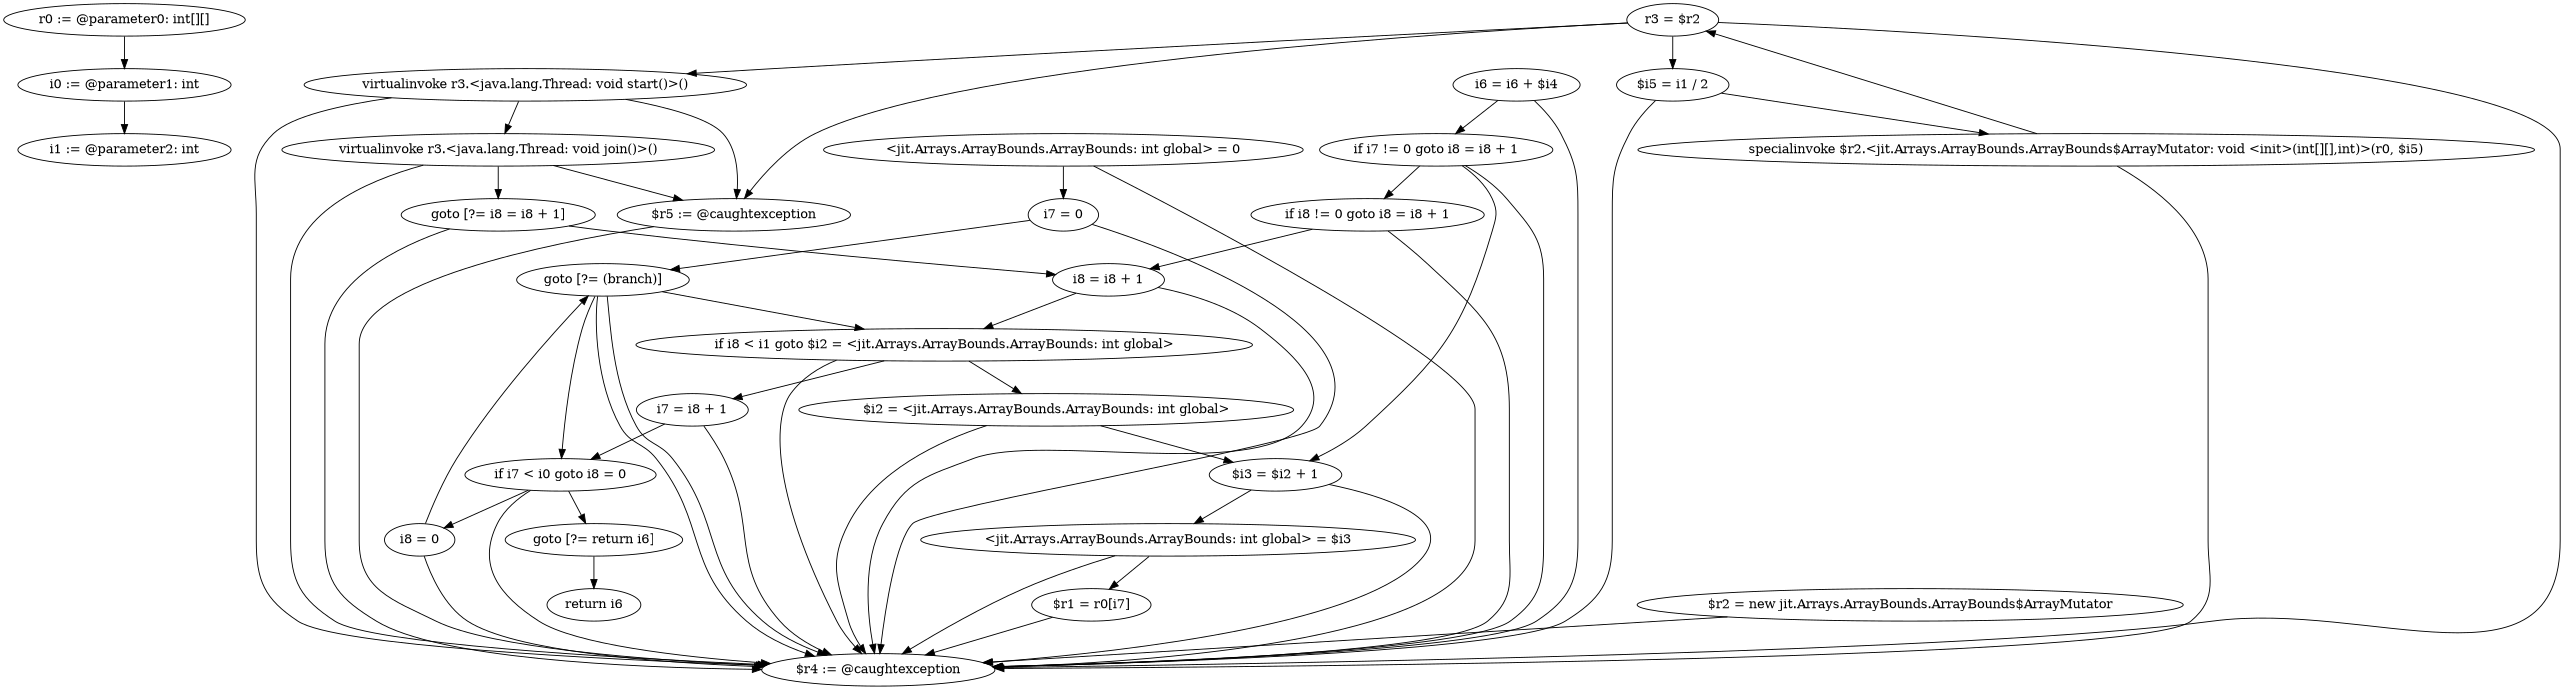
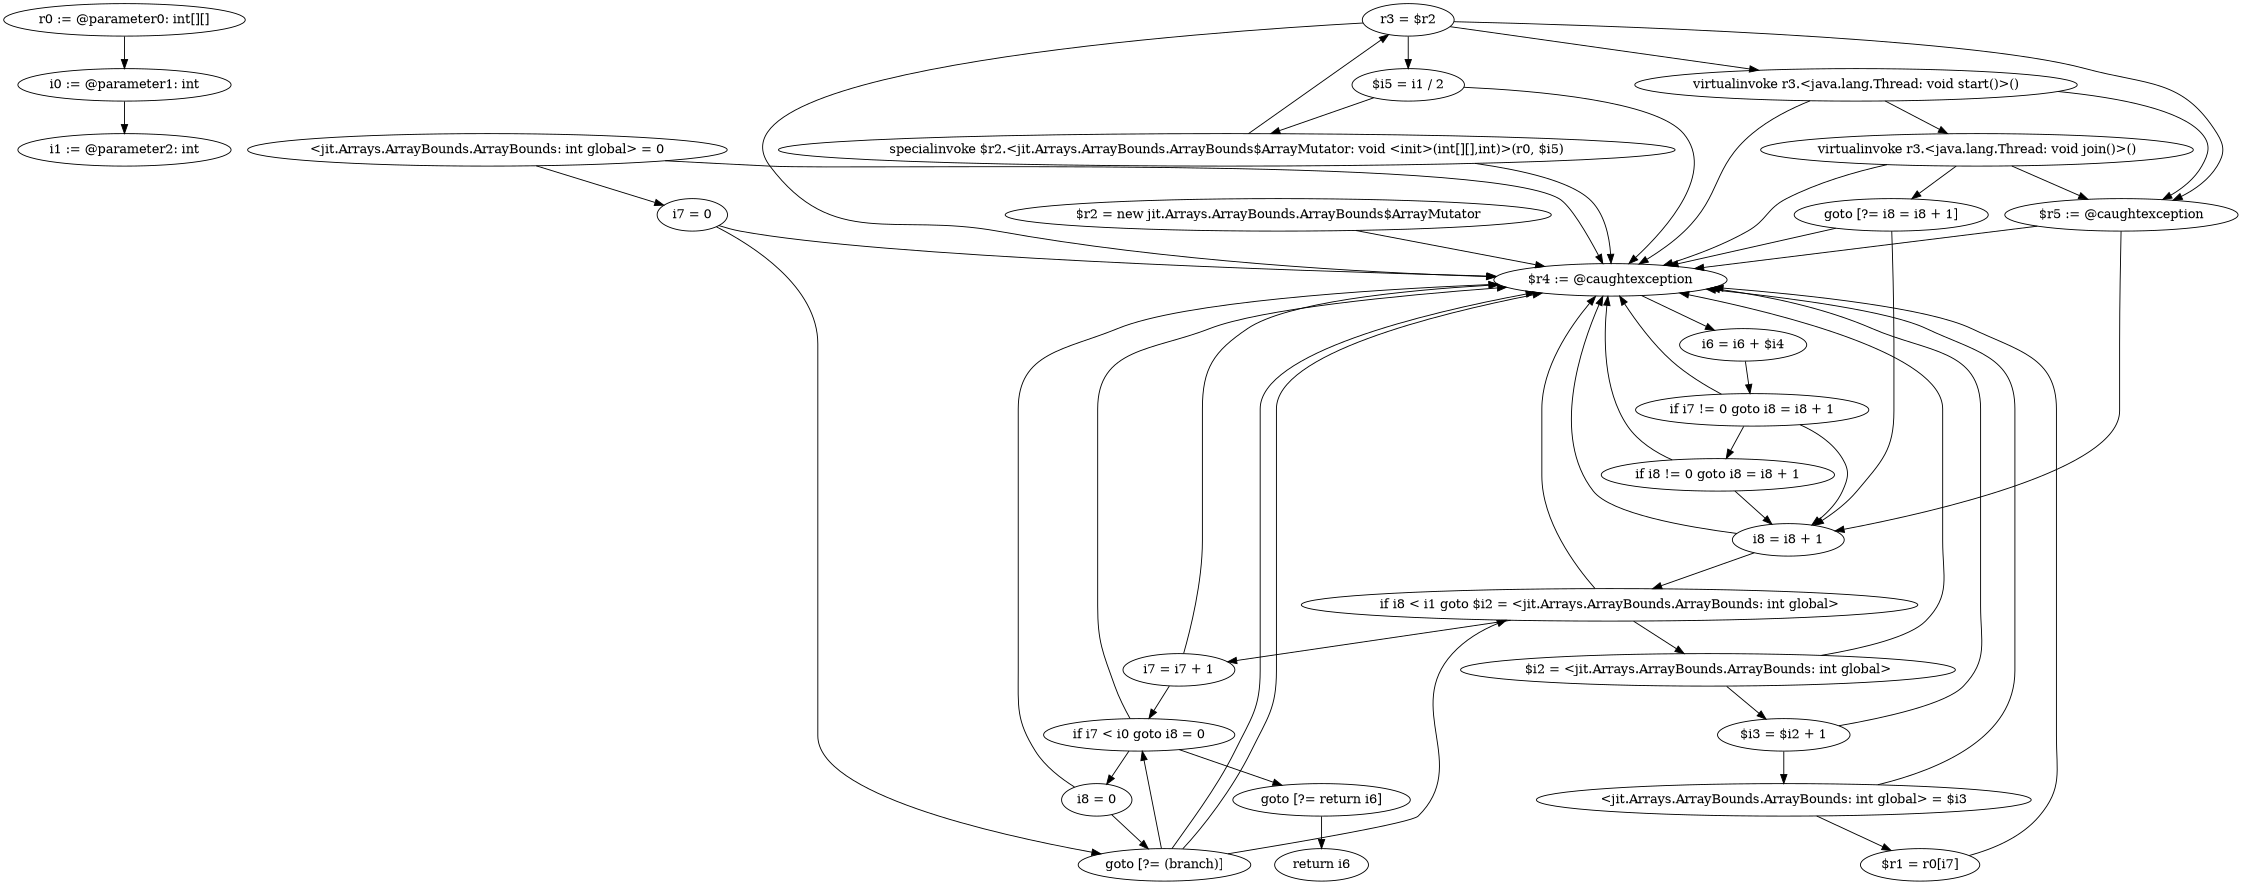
(1452, 331) -> (1846, 466)
(692, 410) -> (1179, 670)
none -> (2078, 458)
(1541, 618) -> (1674, 311)
